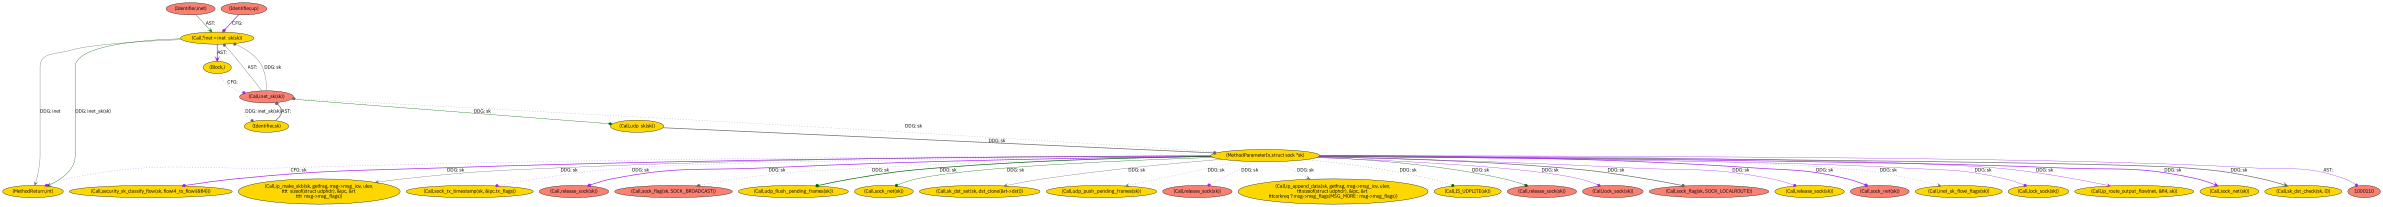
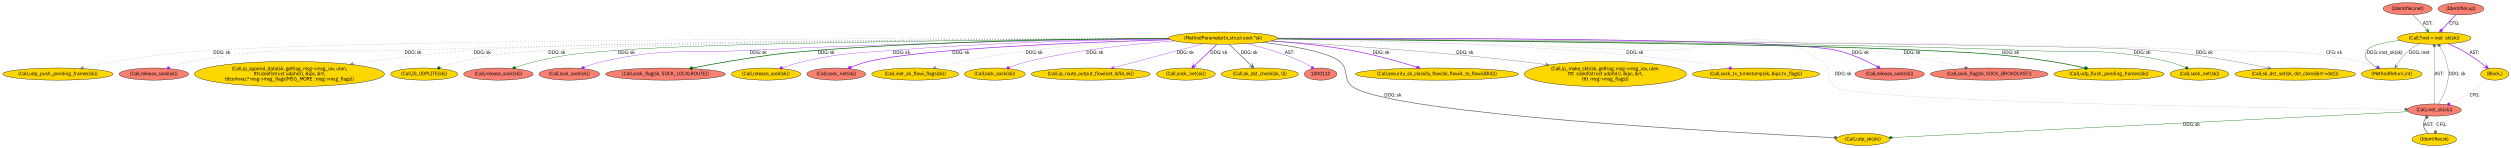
(263, 112) -> (2442, 125)
(938, 140) -> (1537, 118)
(1528, 165) -> (847, 48)
